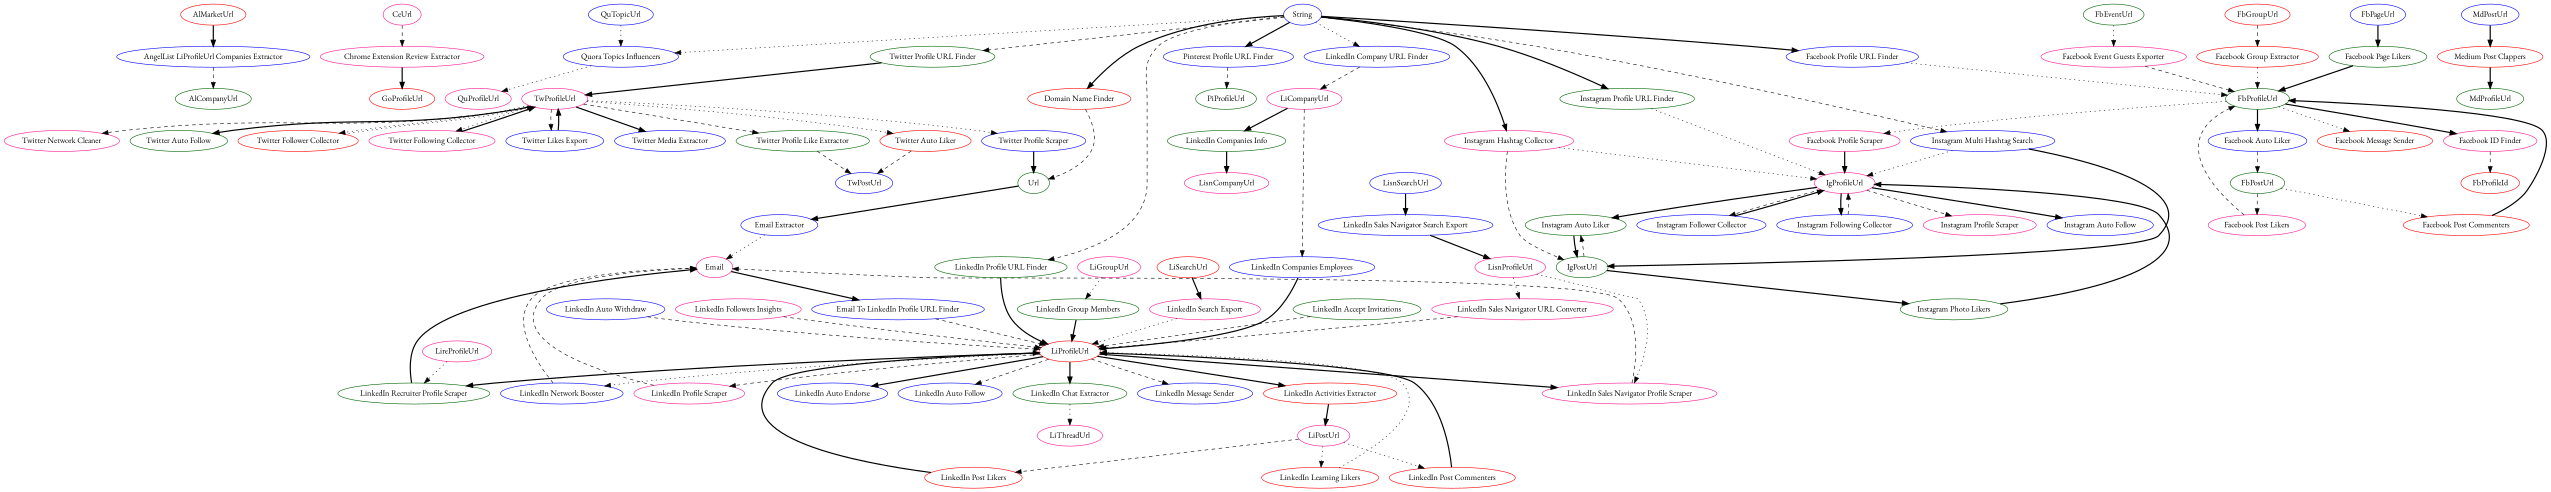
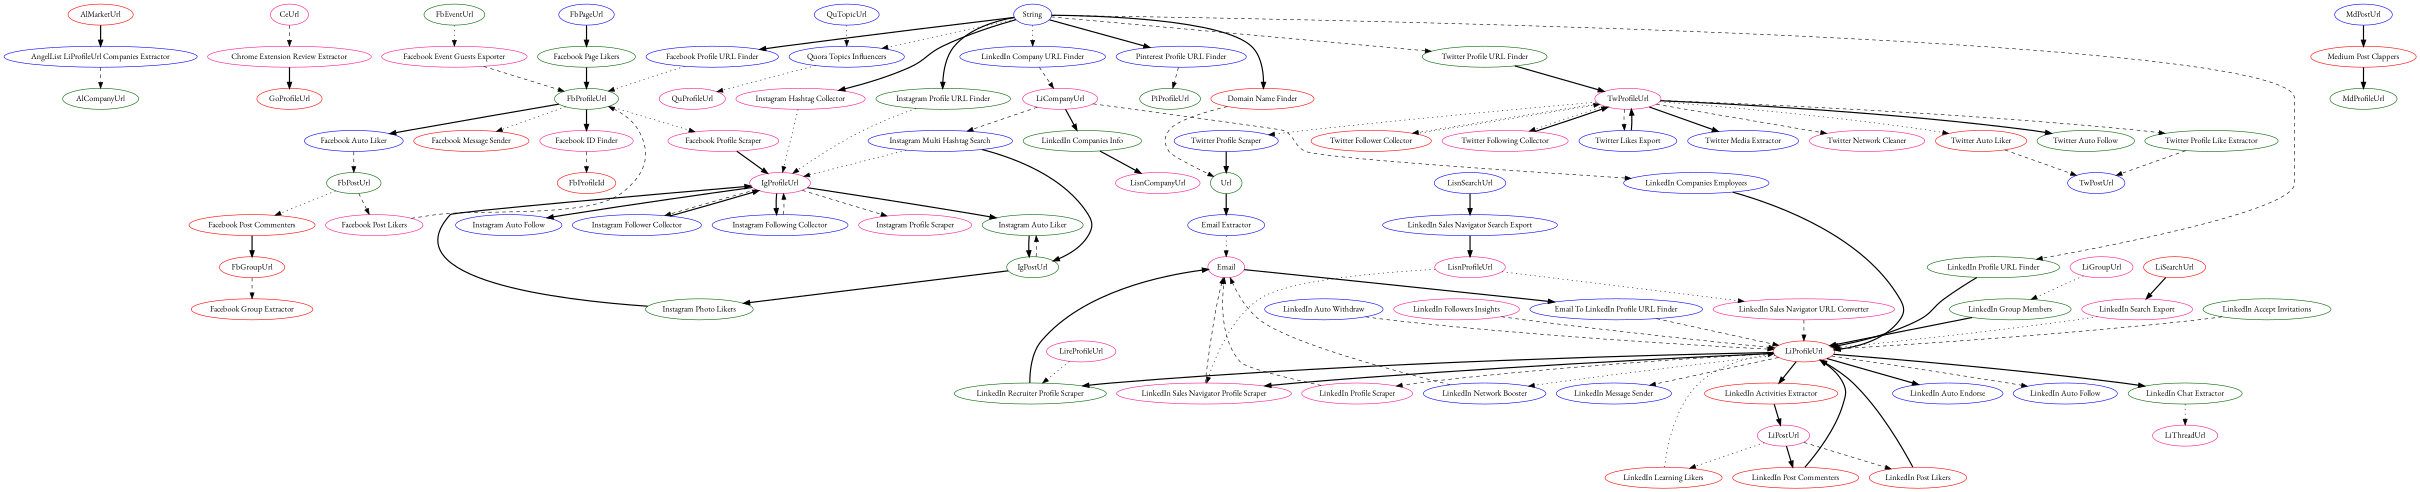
(1633, 64) -> (1005, 118)
(2257, 75) -> none
(2474, 114) -> (252, 243)
(1511, 216) -> none
(1381, 454) -> (1789, 454)
